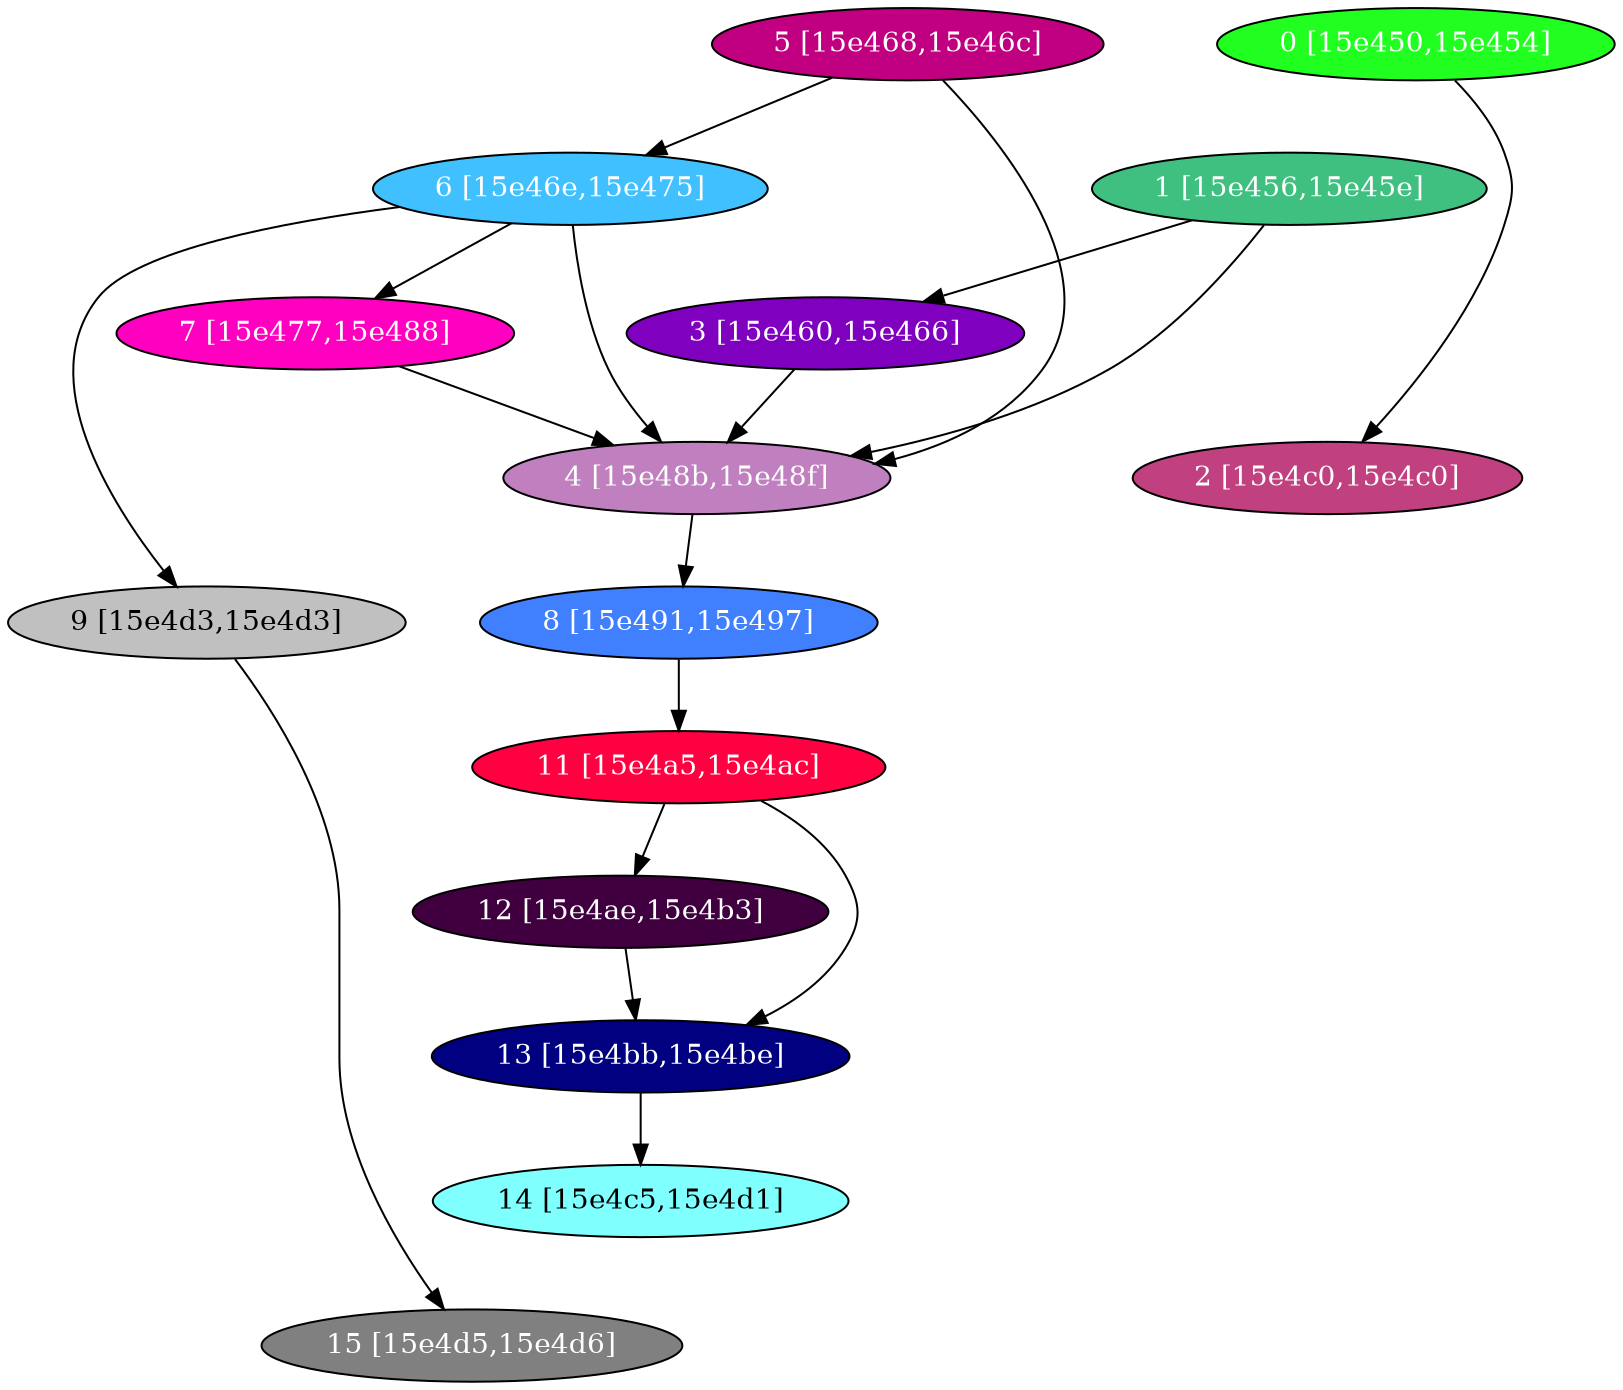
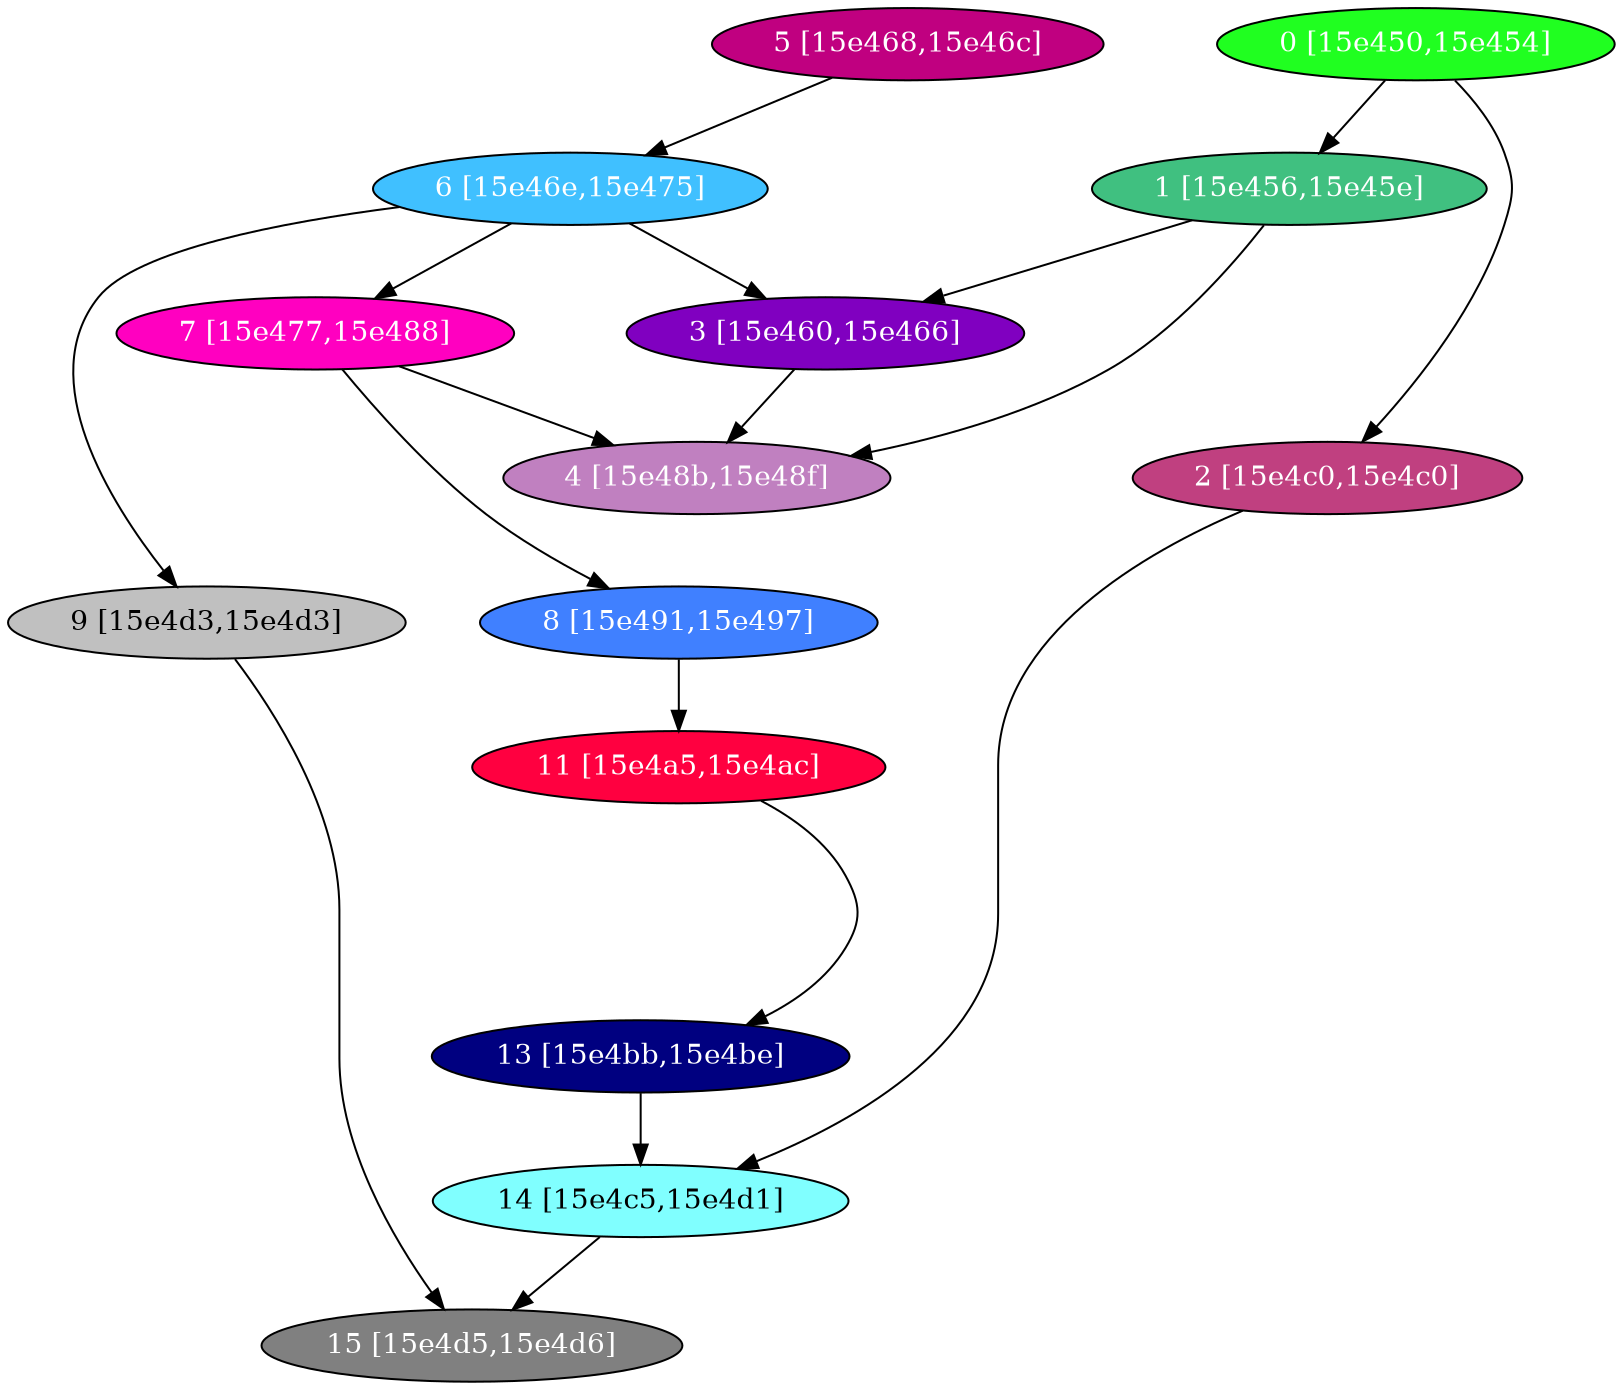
none -> (1359, 109)
(1064, 297) -> none
(594, 332) -> (689, 256)
(689, 540) -> (455, 488)
none -> (998, 836)
(621, 912) -> none
none -> (564, 1267)
